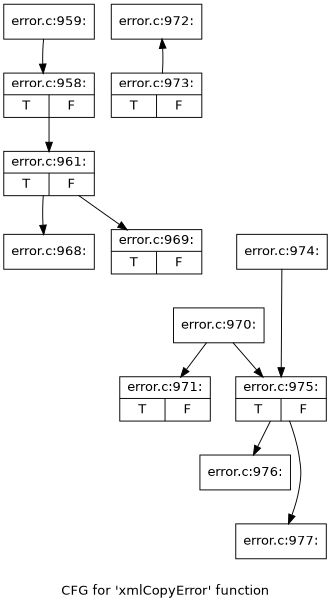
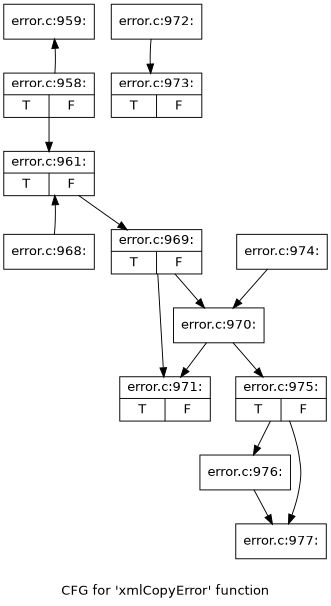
(43, 51) -> (55, 61)
(163, 61) -> (150, 51)
(43, 210) -> (55, 220)
none -> (187, 287)
(282, 318) -> (254, 285)
none -> (161, 320)
none -> (261, 503)
